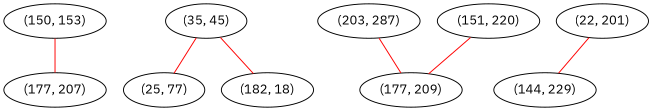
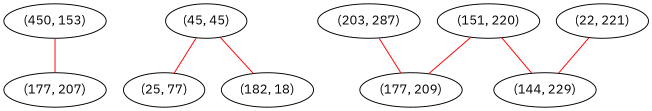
(55, 21) -> (55, 21)
(206, 21) -> (206, 21)
(602, 21) -> (602, 21)
none -> (517, 56)
